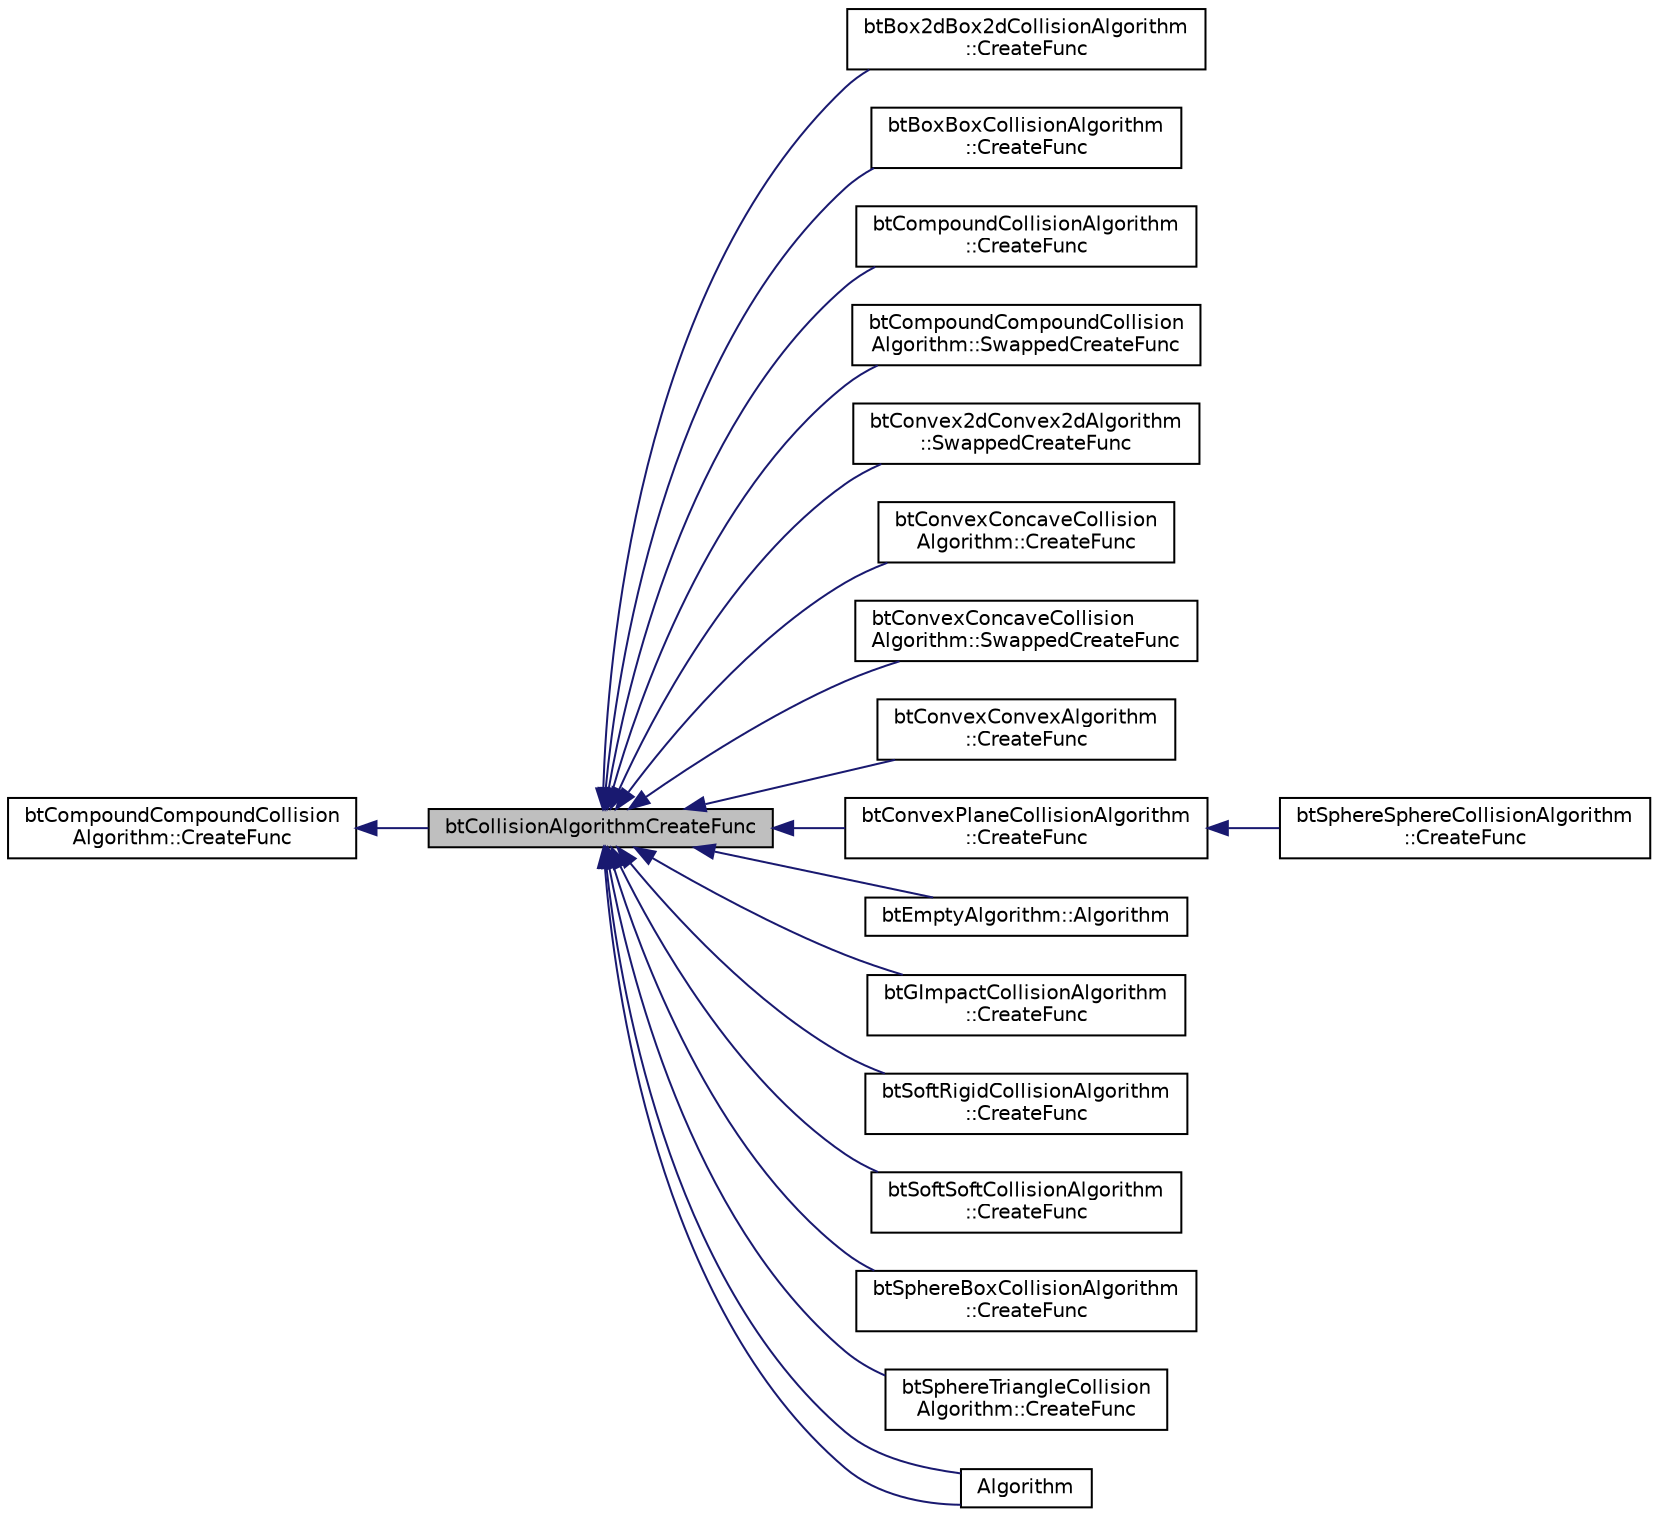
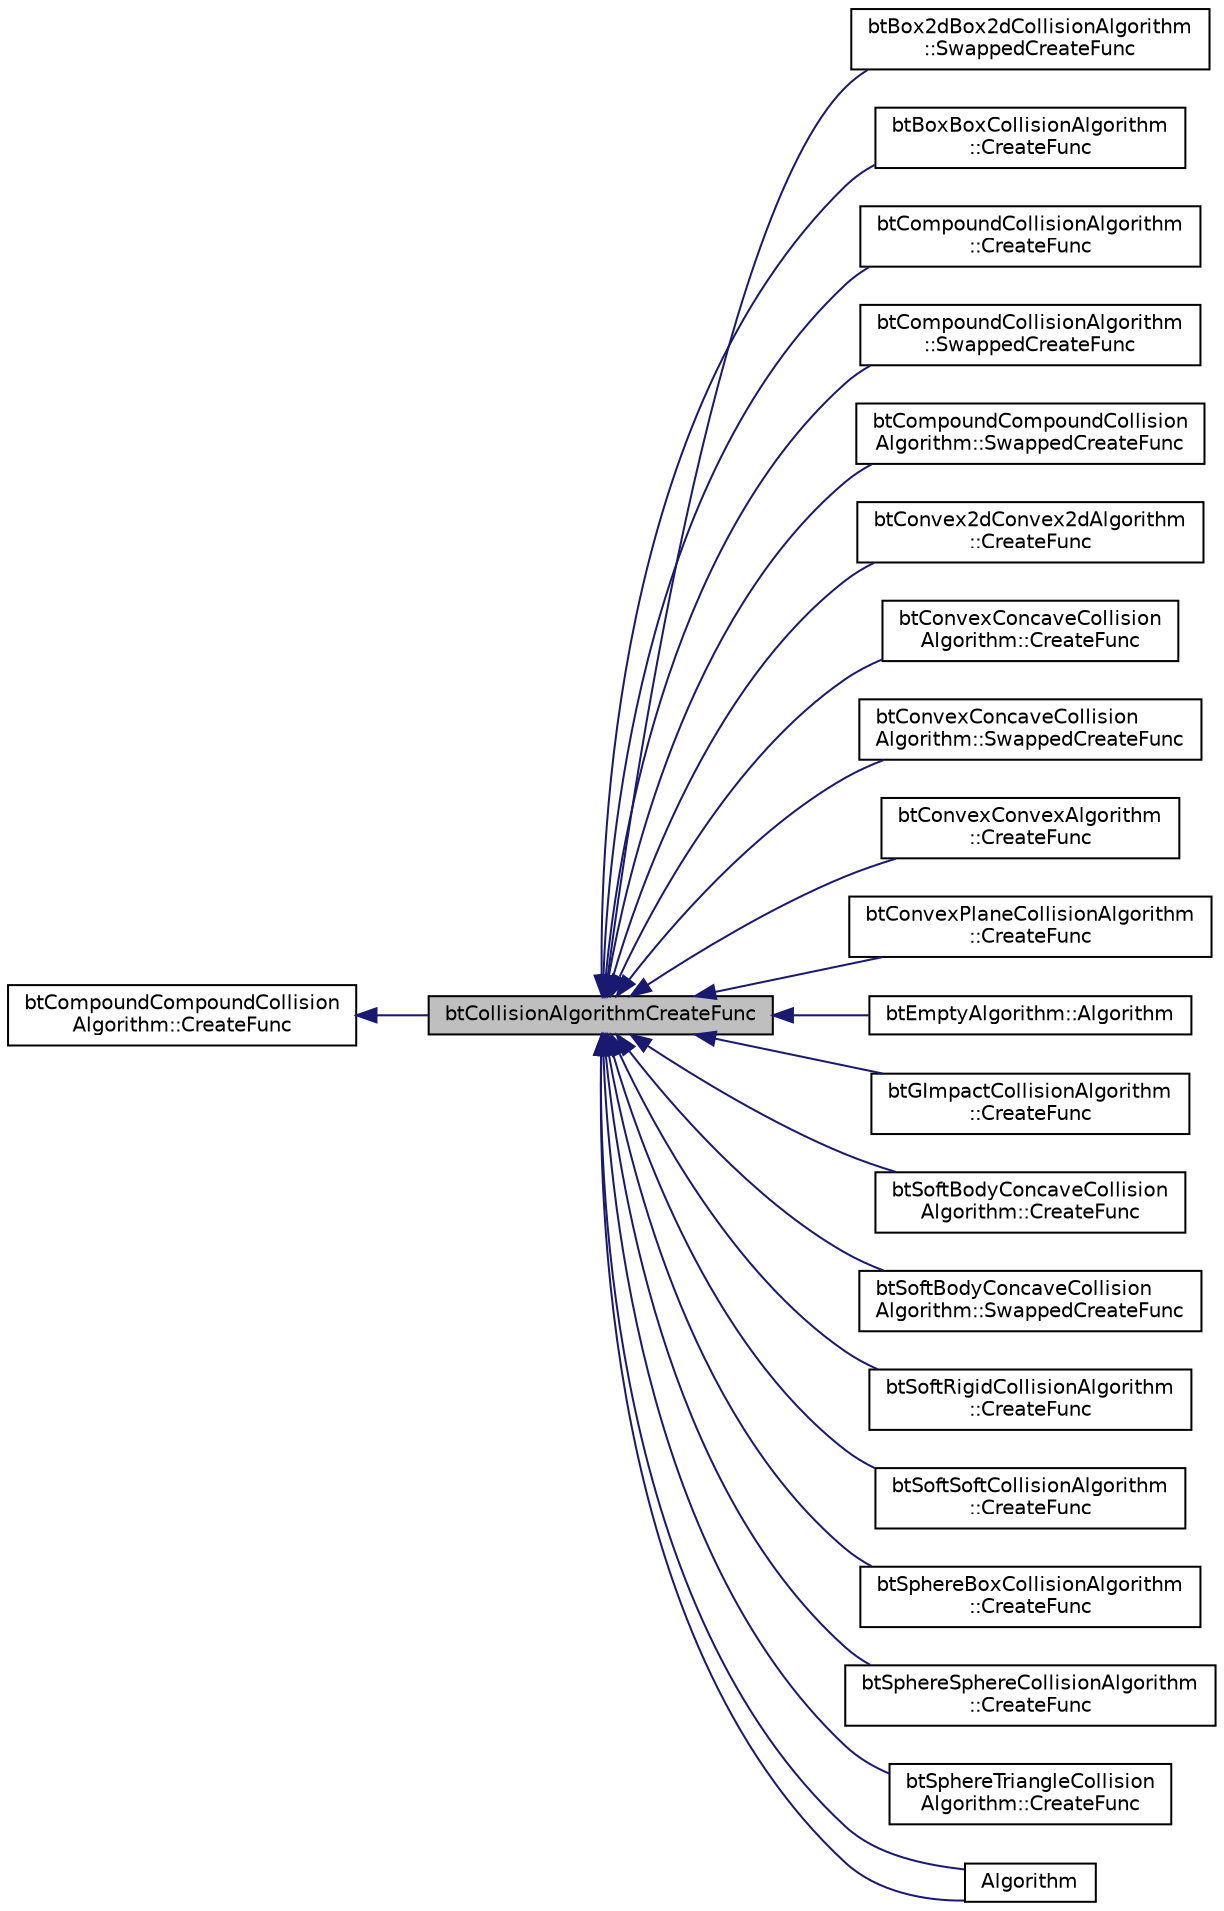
(1026, 39) -> (1030, 39)
none -> (1030, 335)
(1026, 434) -> (1030, 532)
(1254, 828) -> (681, 1387)
none -> (1030, 1202)
none -> (1030, 1301)
